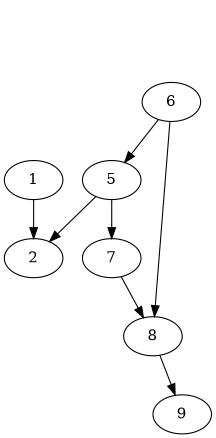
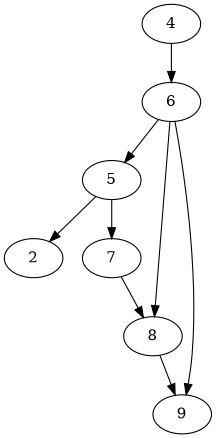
none -> (171, 24)
(34, 180) -> none
none -> (192, 252)
